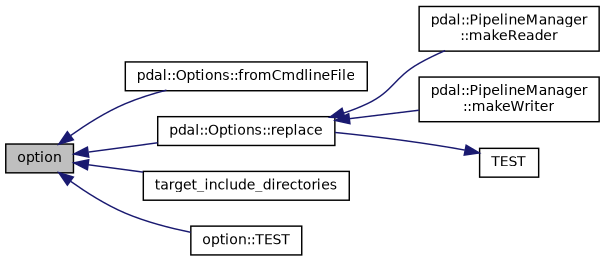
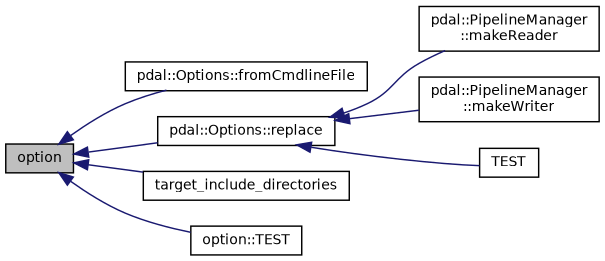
(400, 140) -> (395, 159)
